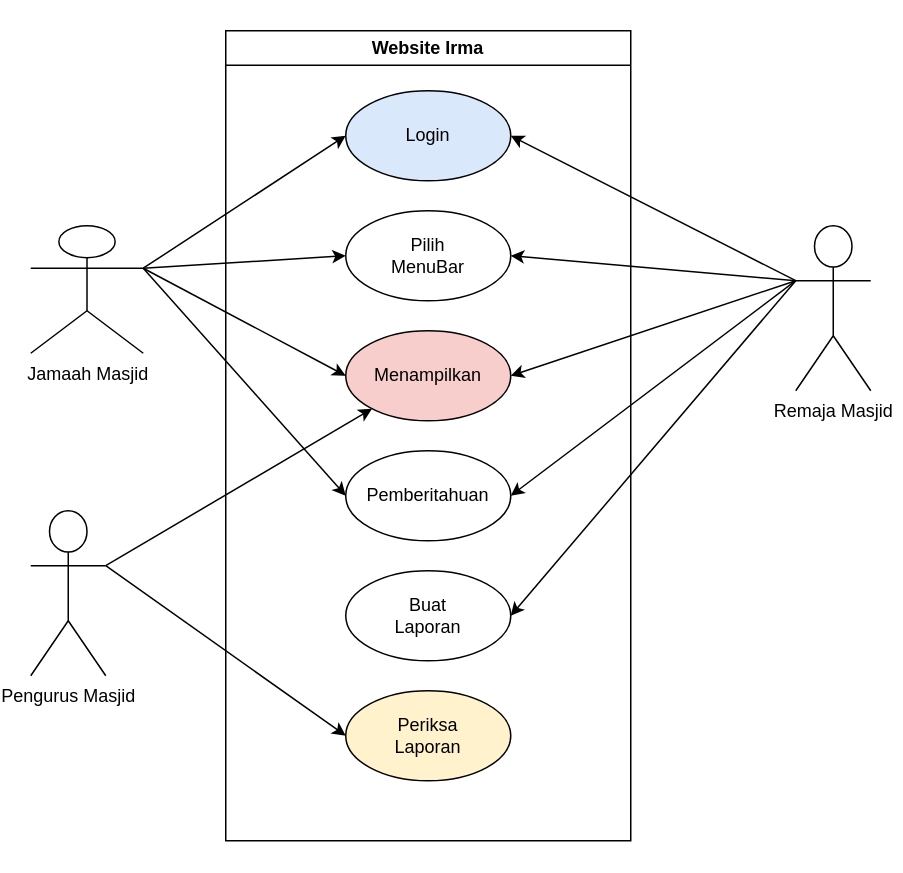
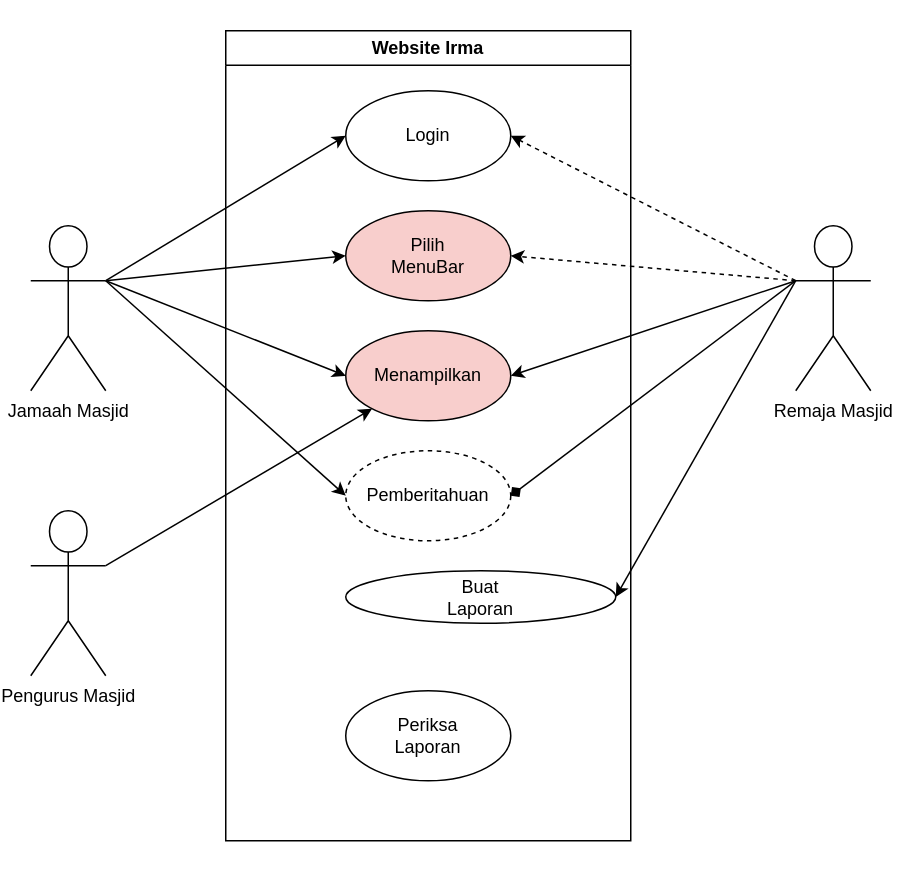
(428, 136) -> (428, 136)
(655, 209) -> (655, 209)
(428, 256) -> (428, 256)
(654, 268) -> (654, 268)
(87, 290) -> (68, 308)
(519, 489) -> (520, 489)
(428, 496) -> (428, 496)
(428, 616) -> (481, 597)
(223, 649) -> none
(428, 736) -> (428, 736)
